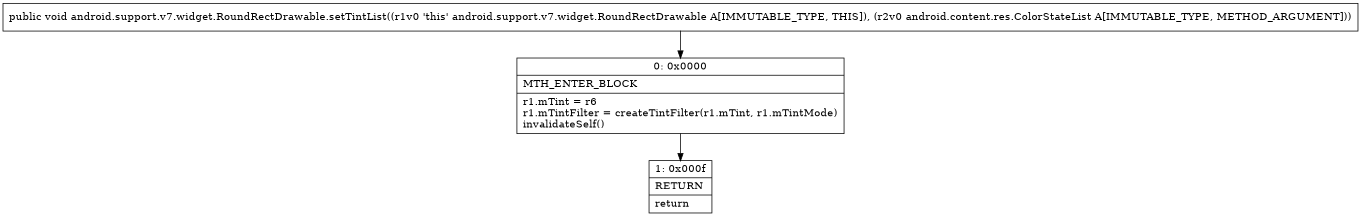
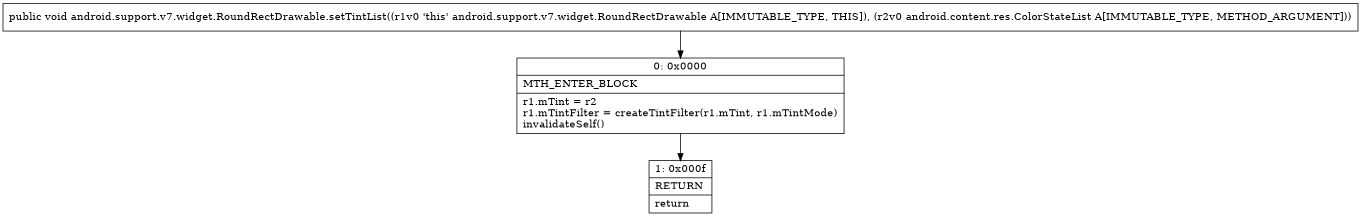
(560, 102) -> (560, 102)
